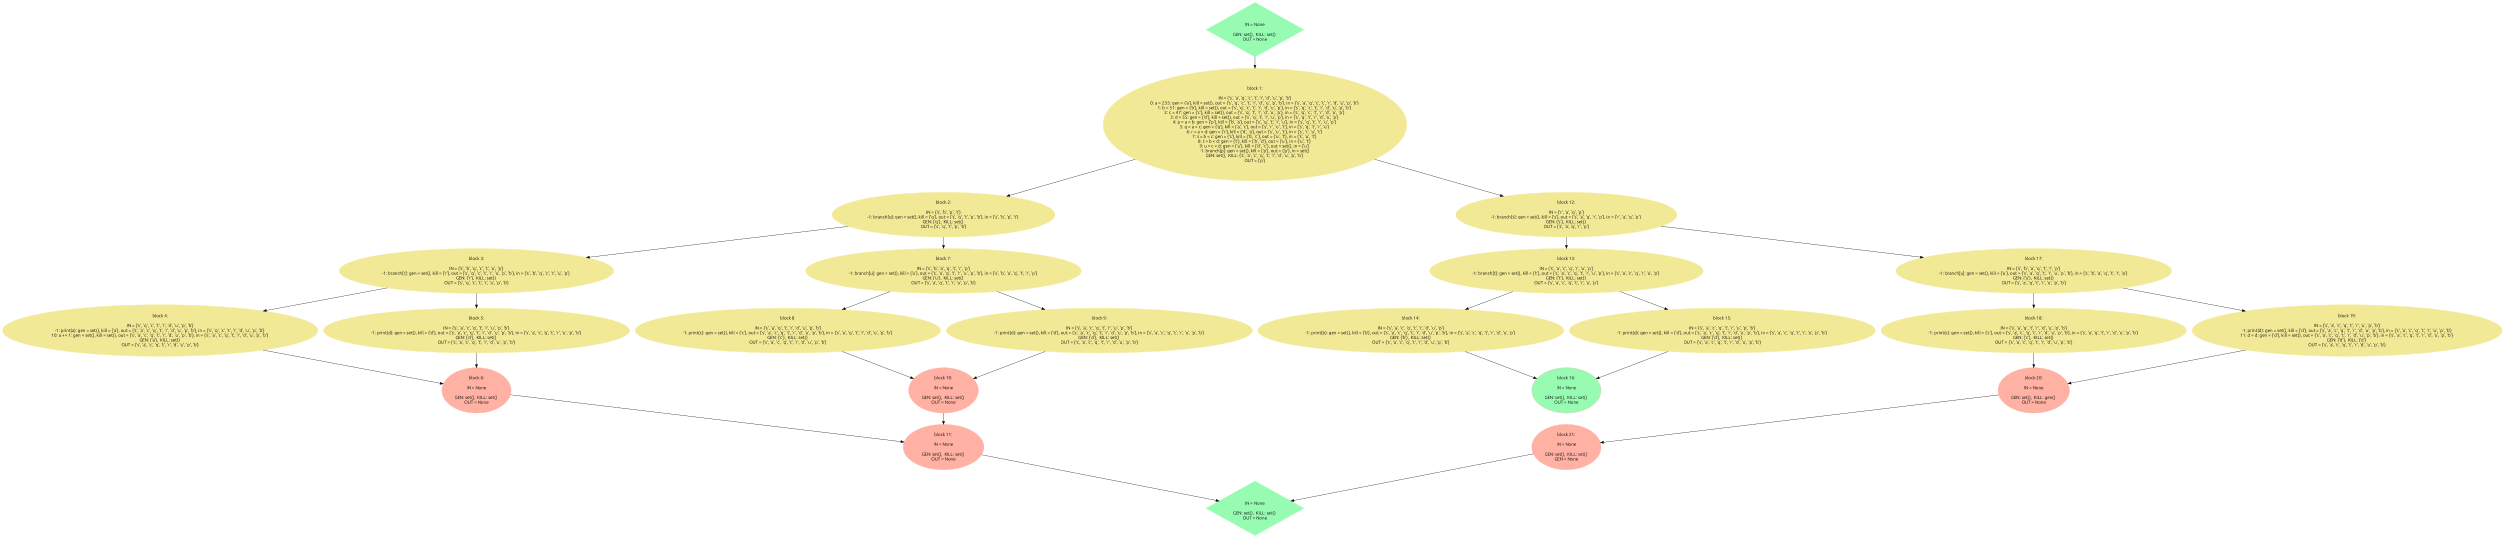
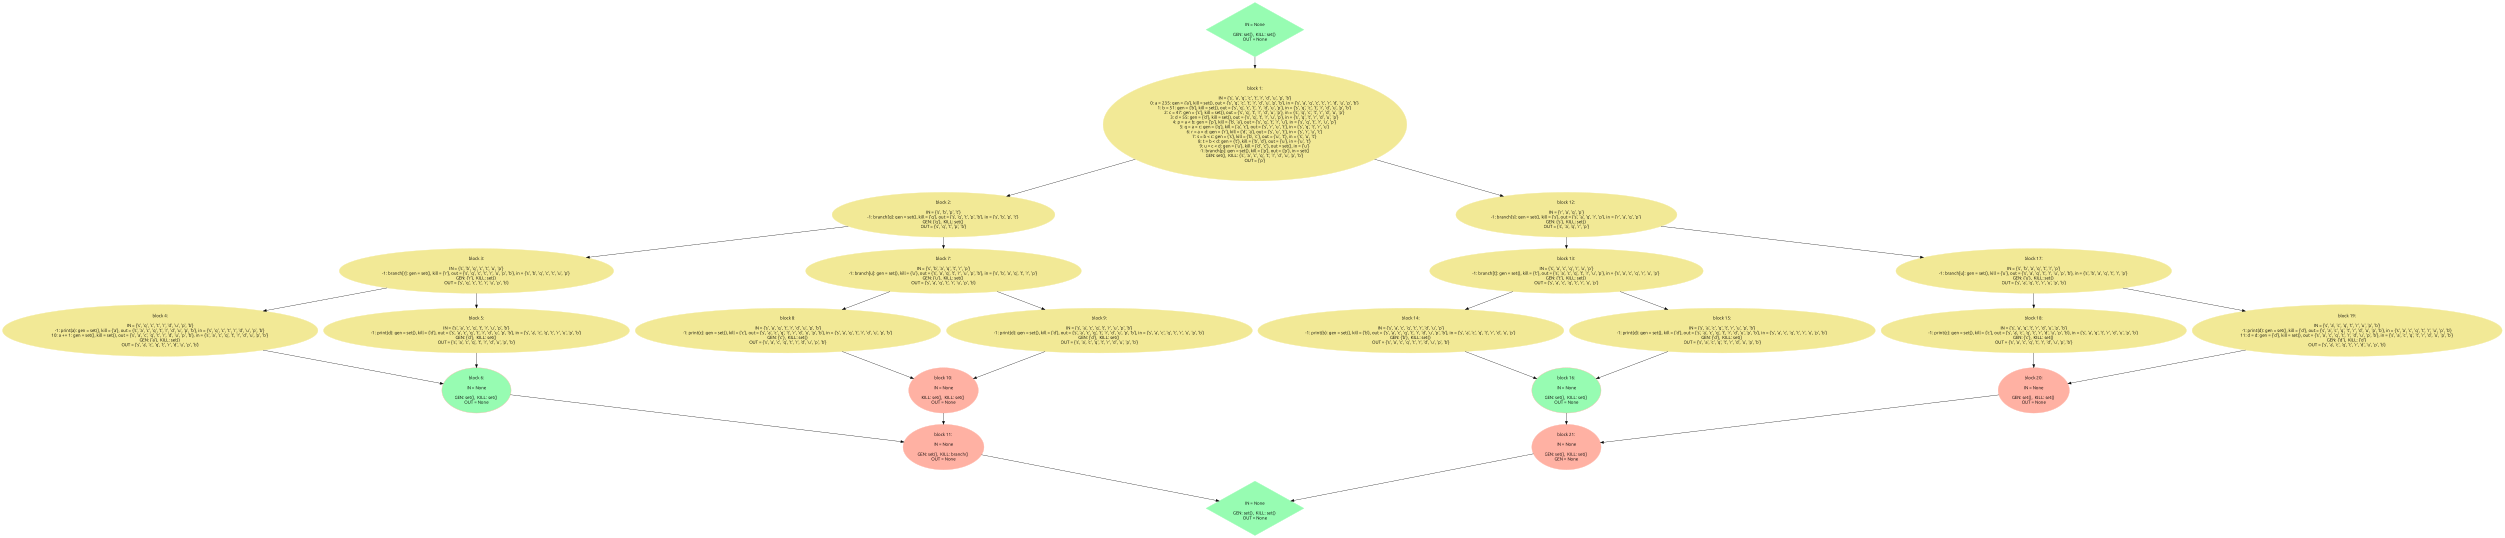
(476, 390) -> (476, 390)
(944, 390) -> (944, 390)
(2034, 390) -> (2034, 390)
none -> (1566, 417)
(944, 447) -> (944, 447)
